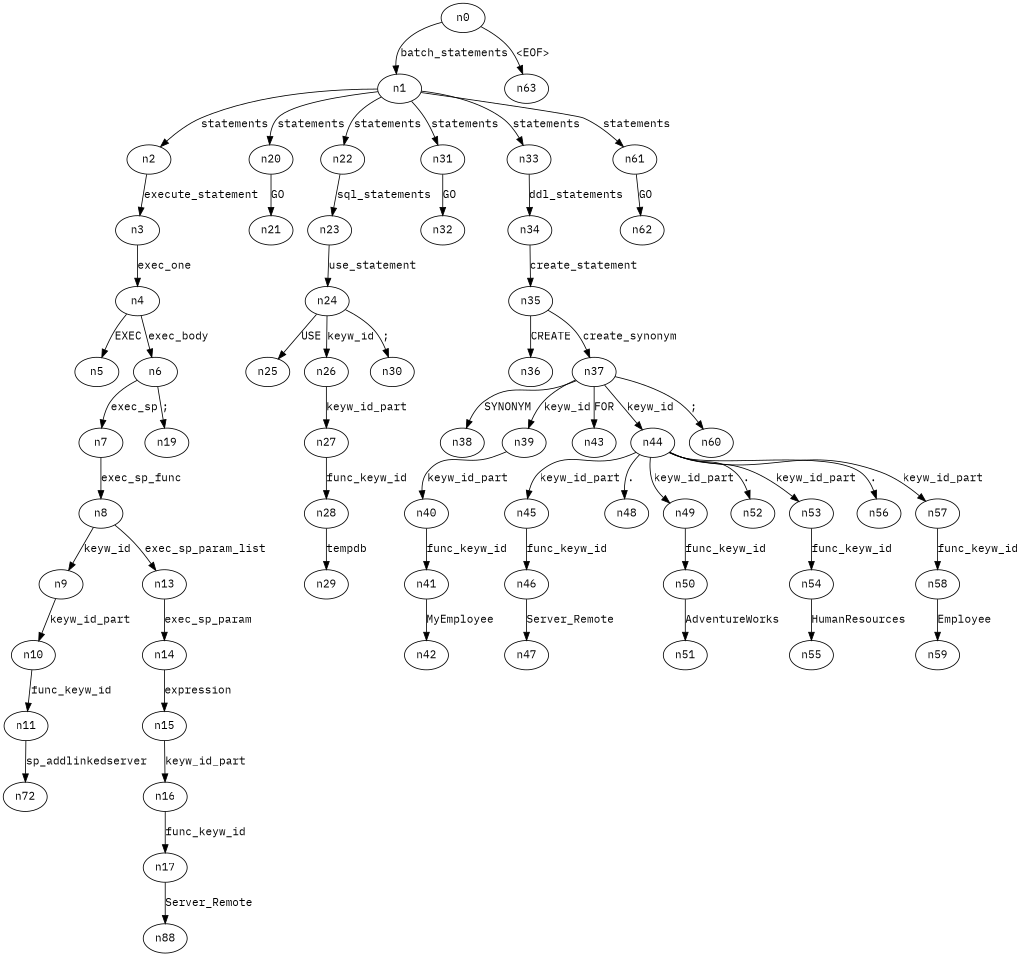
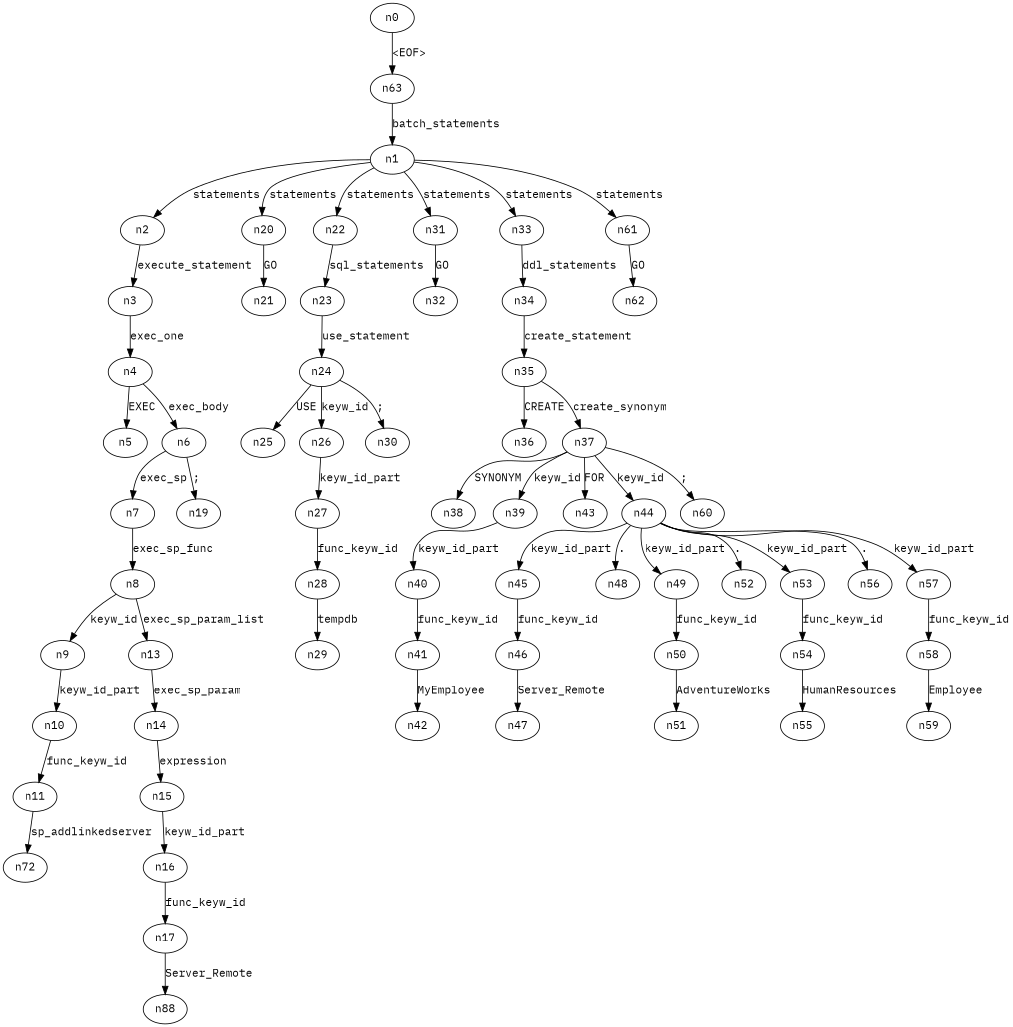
(411, 36) -> (392, 120)
